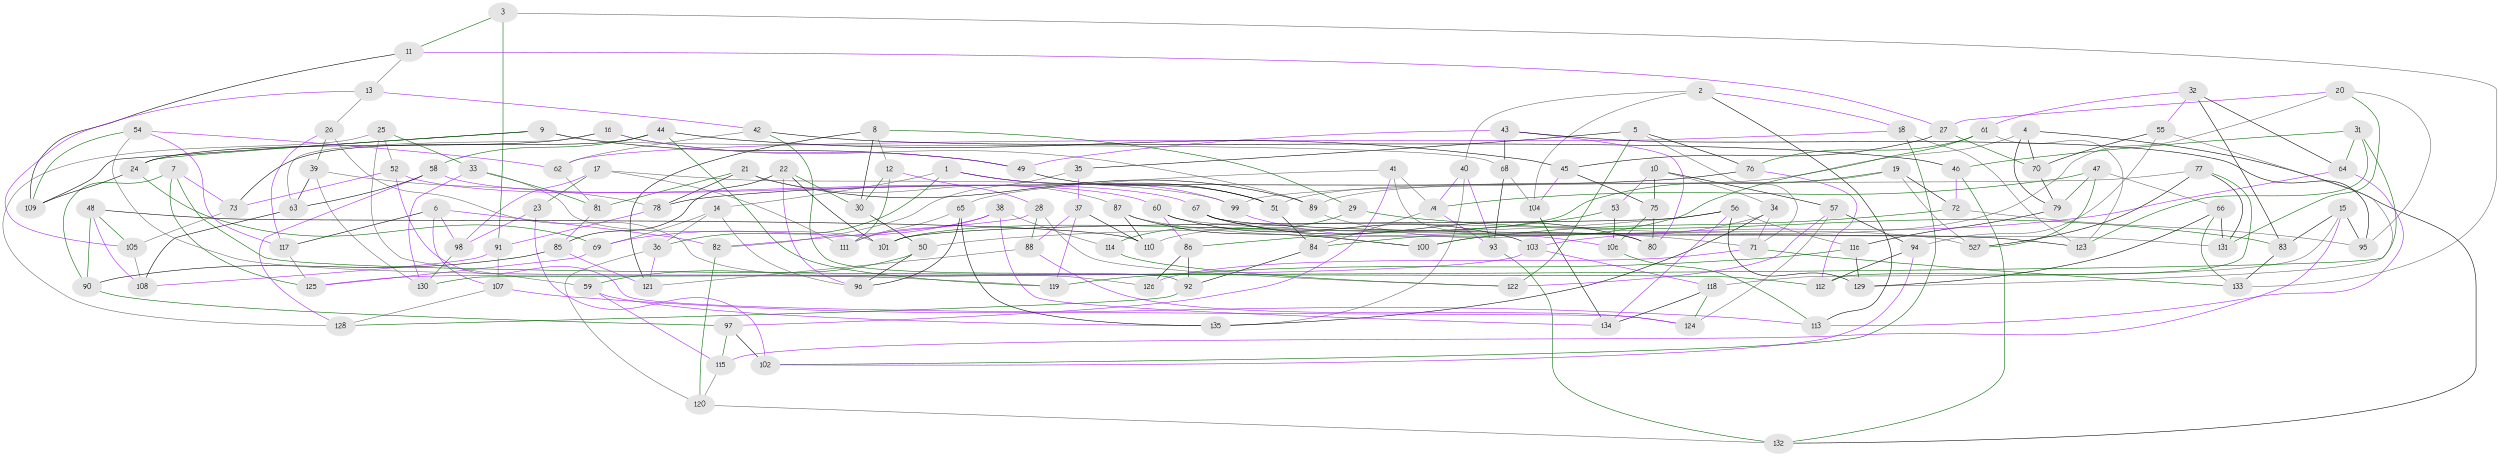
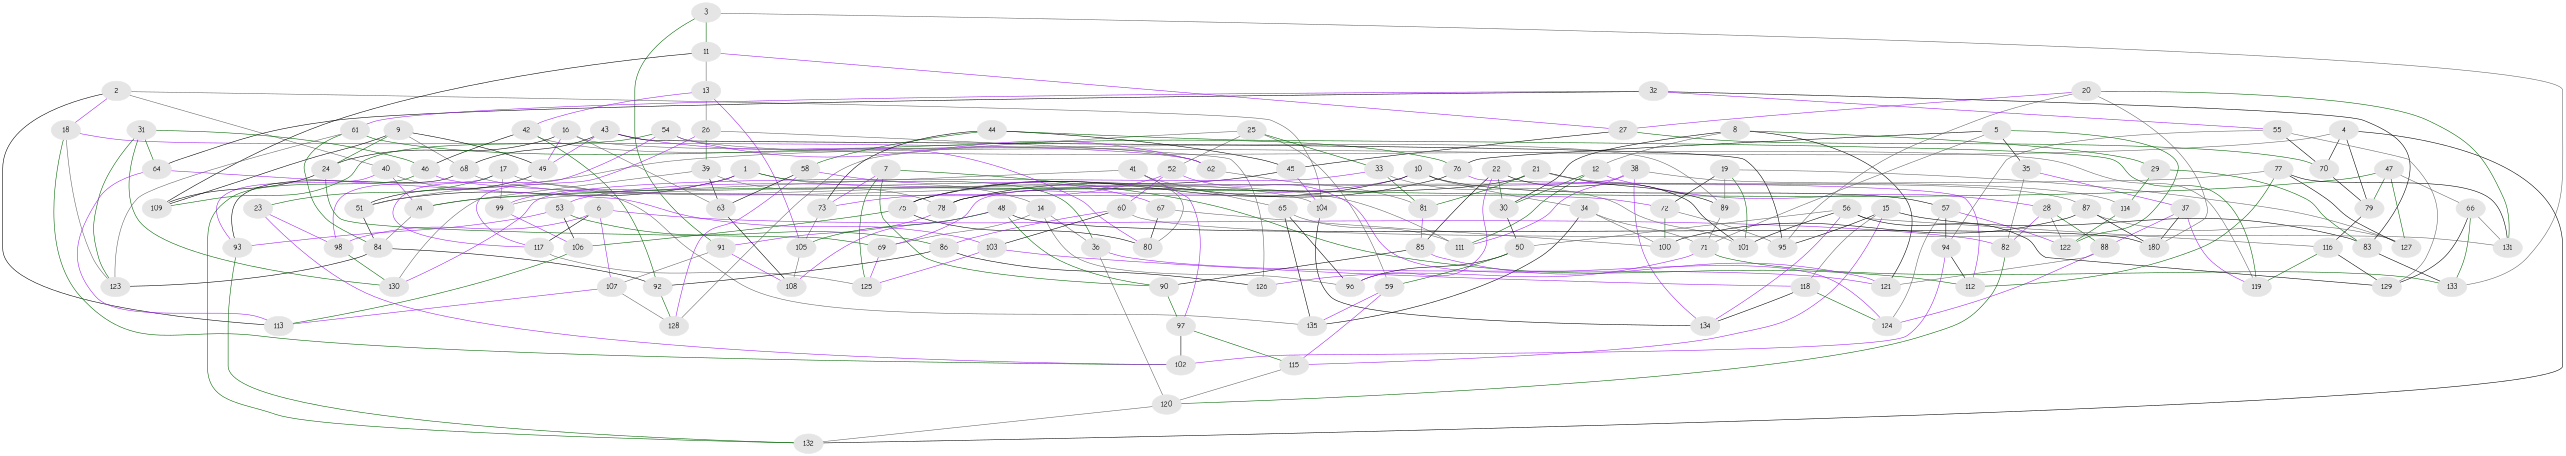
(2222, 227) -> (2489, 228)
(1463, 228) -> (340, 236)
(1637, 234) -> (250, 278)
(1149, 248) -> (2154, 248)
(1975, 248) -> (2406, 248)
